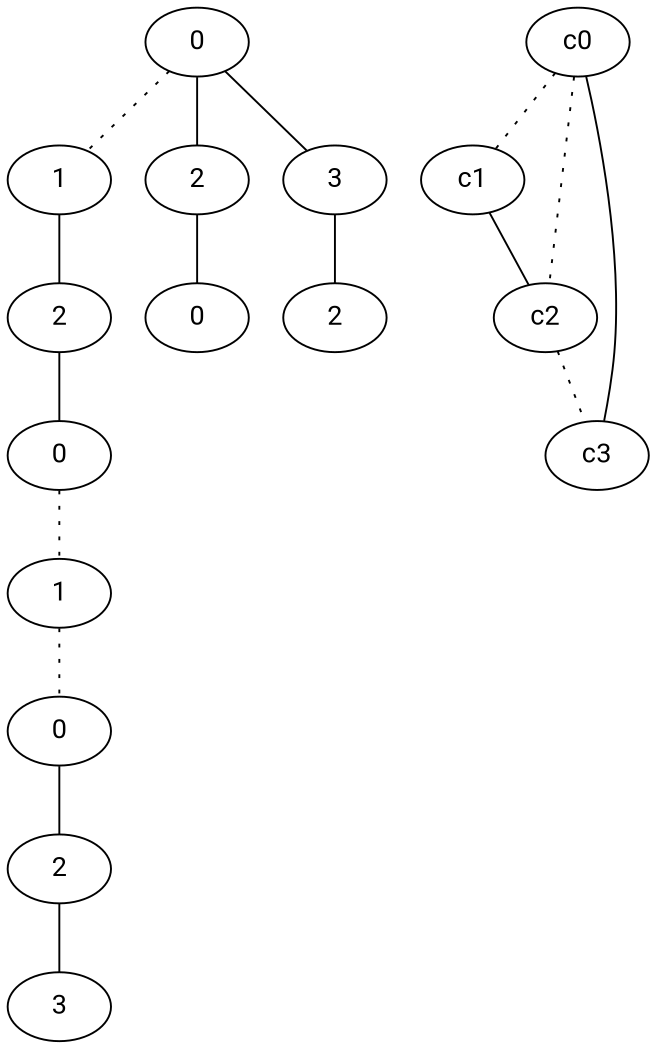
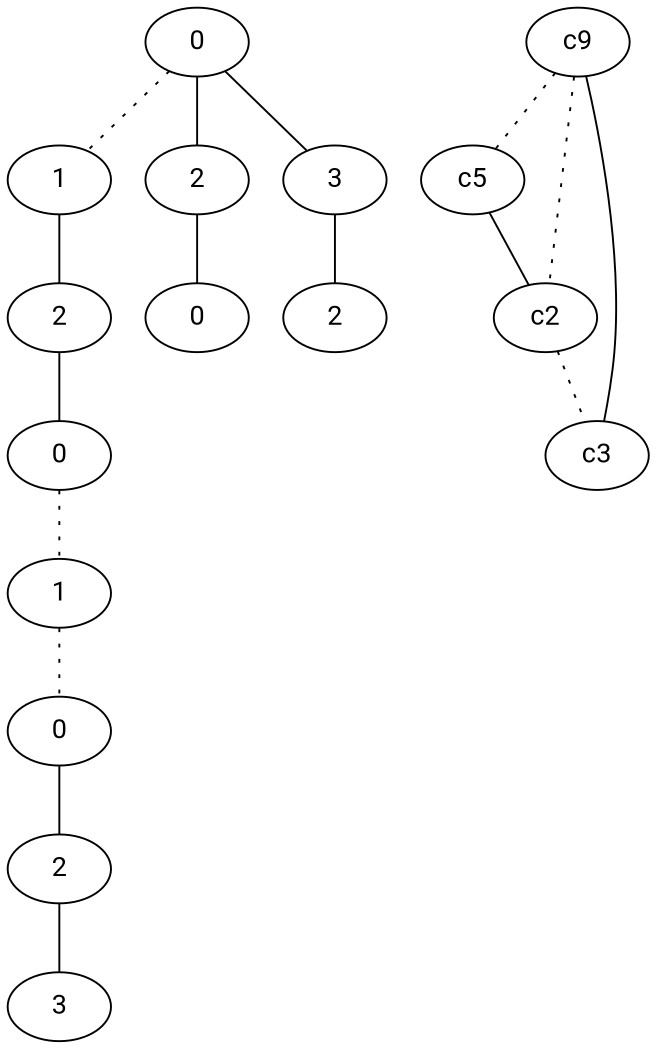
(578, 42) -> (578, 42)
(473, 180) -> (473, 180)
